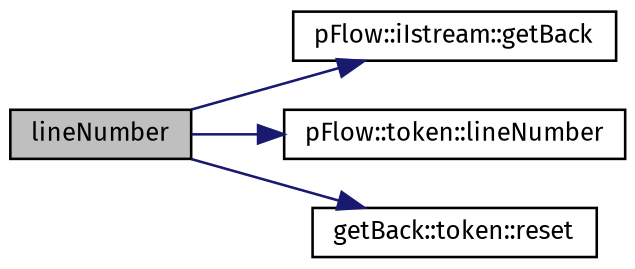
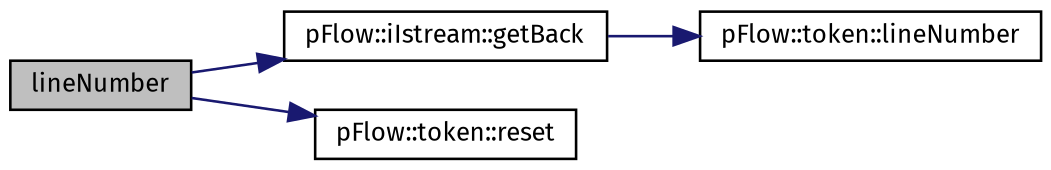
(225, 134) -> (641, 36)
(455, 232) -> (446, 134)
